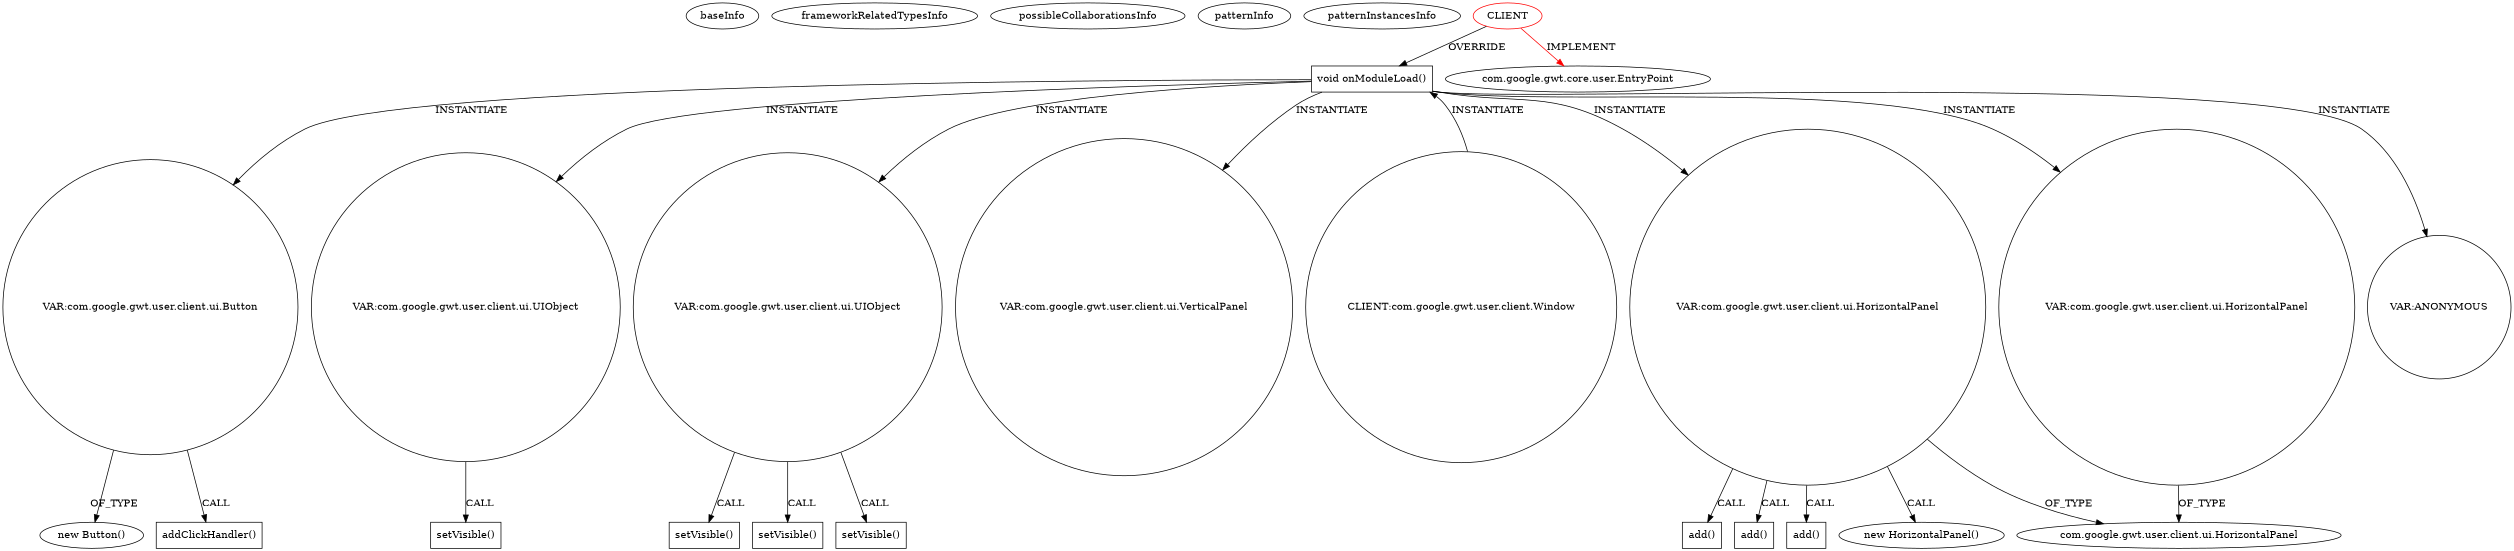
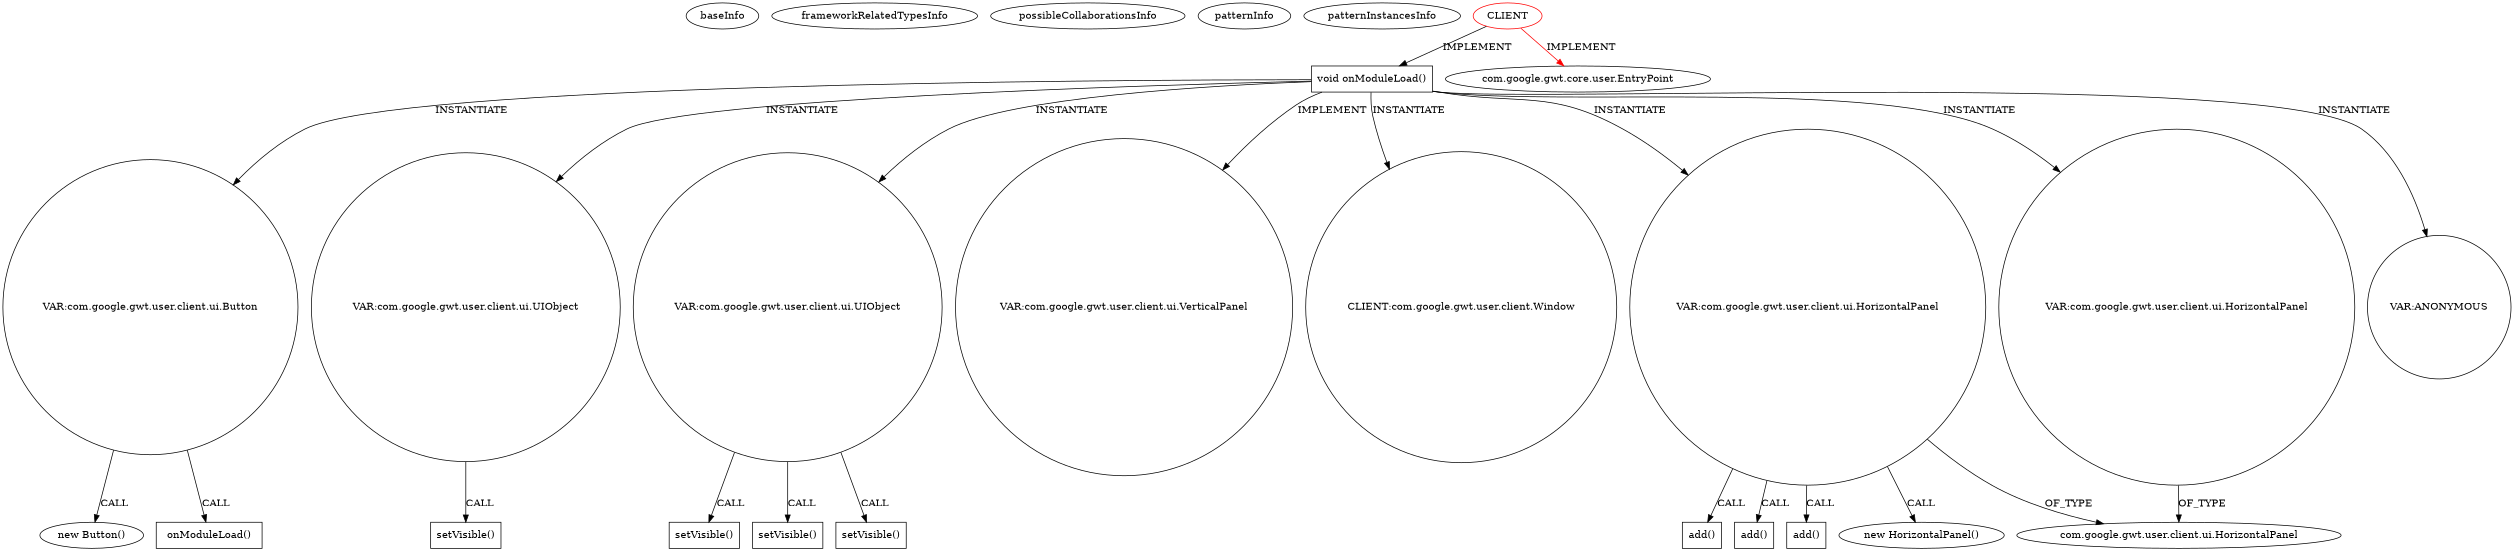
(1477, 47) -> (1477, 47)
(1332, 111) -> (1332, 111)
(1456, 122) -> (1376, 128)
(115, 504) -> (115, 504)
(209, 535) -> (209, 535)
